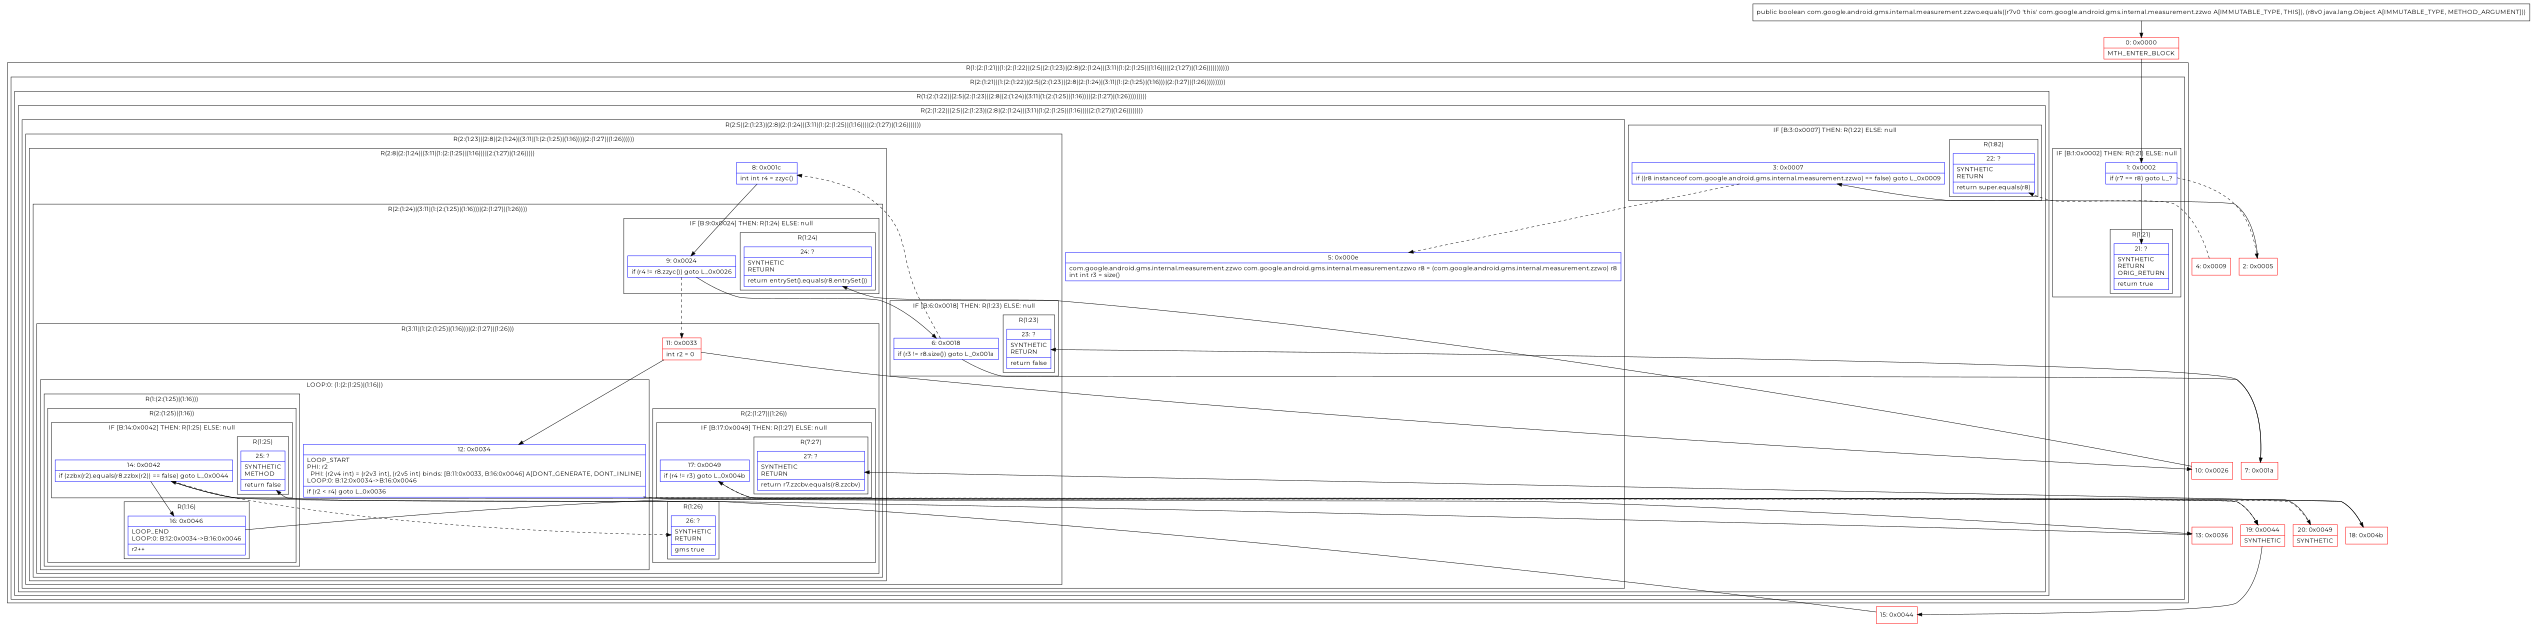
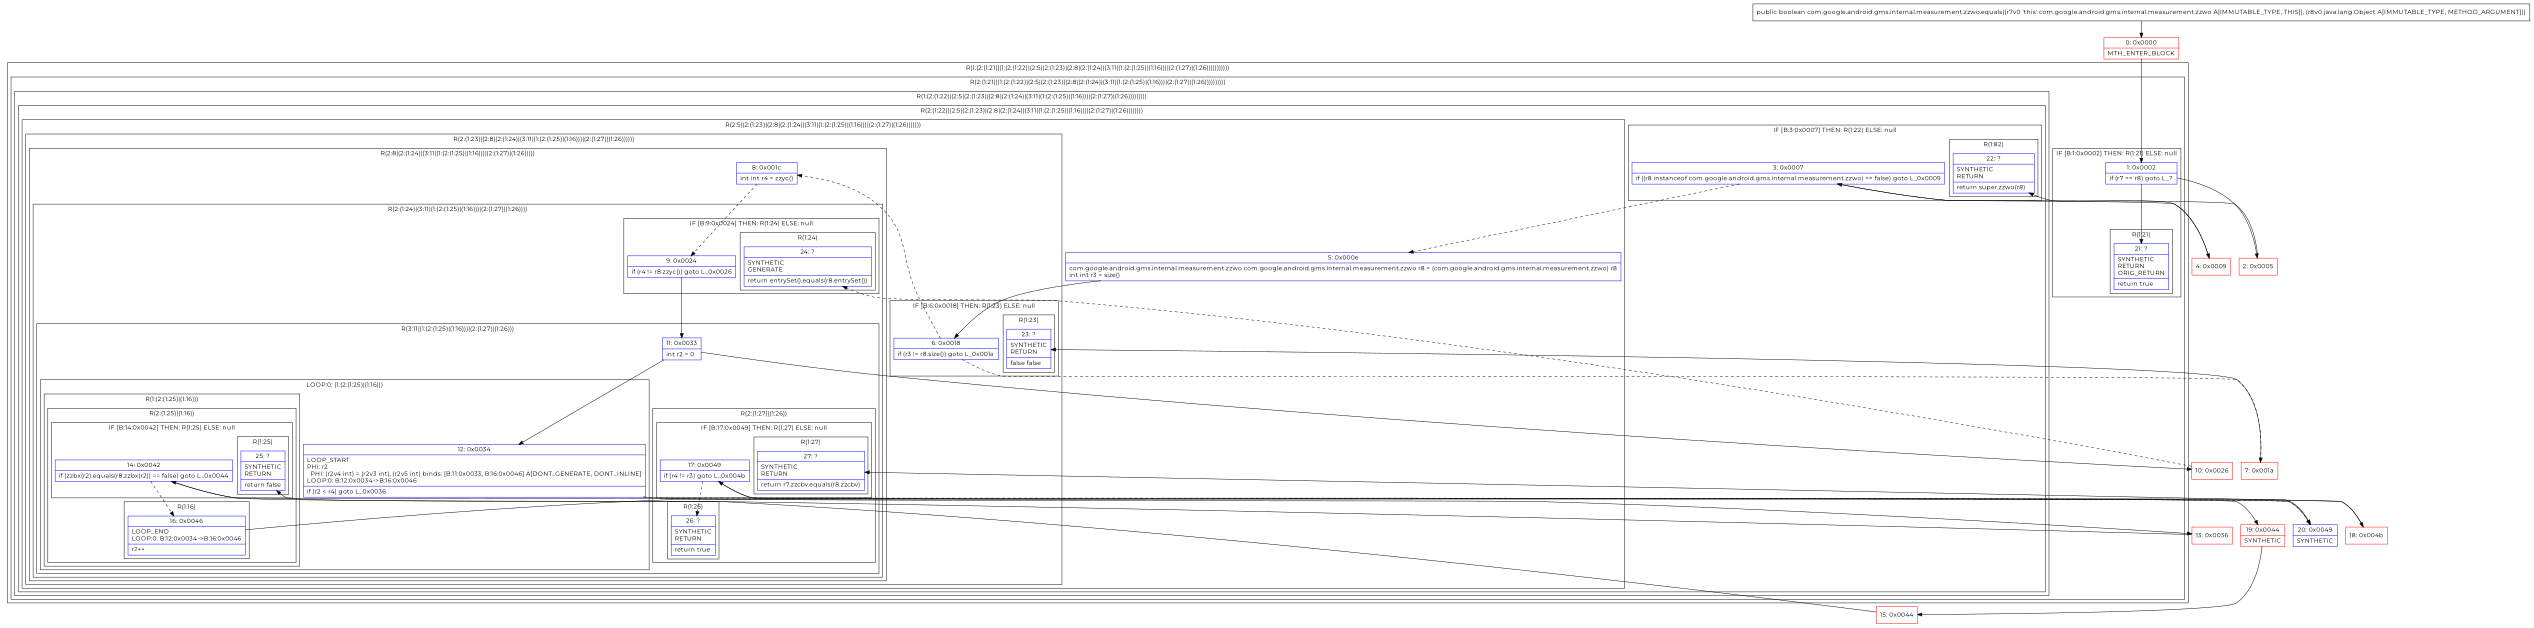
(1994, 187) -> (1991, 187)
(2229, 199) -> (2229, 199)
none -> (2036, 201)
(2177, 206) -> (2136, 201)
(729, 215) -> (729, 215)
(761, 270) -> (765, 270)
(818, 298) -> (1023, 294)
(682, 305) -> (682, 305)
(682, 349) -> (682, 349)
(1555, 359) -> (1555, 359)
(1029, 363) -> (1026, 363)
(1640, 377) -> (1640, 377)
(811, 442) -> (811, 442)
(260, 474) -> (258, 474)
(159, 495) -> (159, 495)
(1454, 498) -> (1480, 498)
(1520, 499) -> (1520, 499)
(418, 522) -> (700, 495)
(2315, 536) -> (2315, 536)
(690, 550) -> (693, 550)
